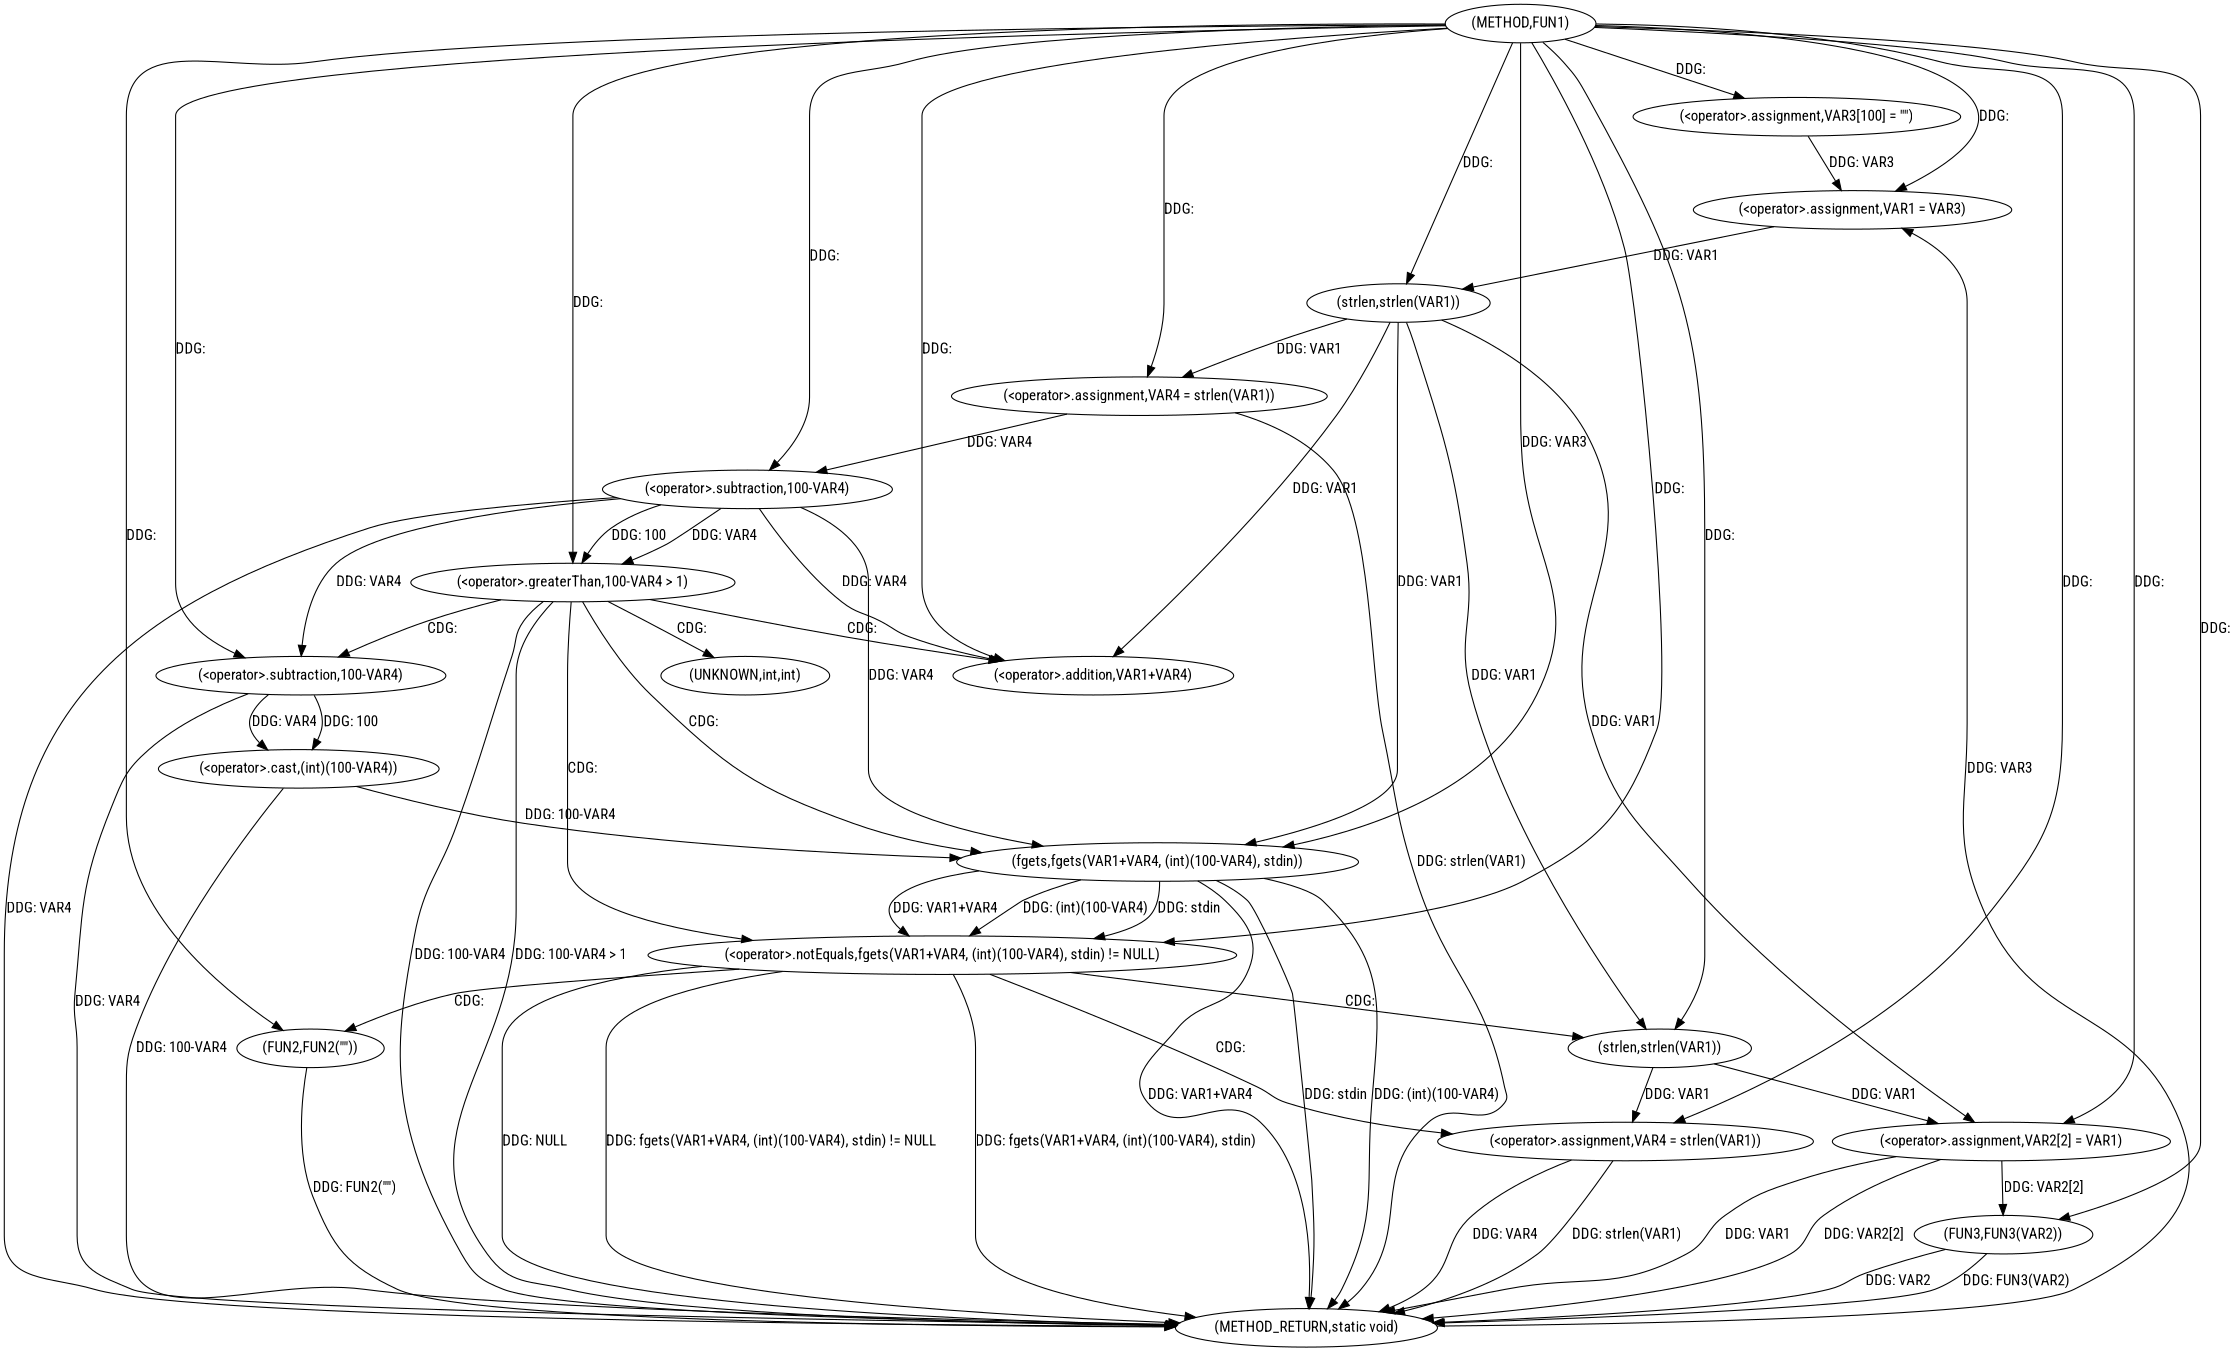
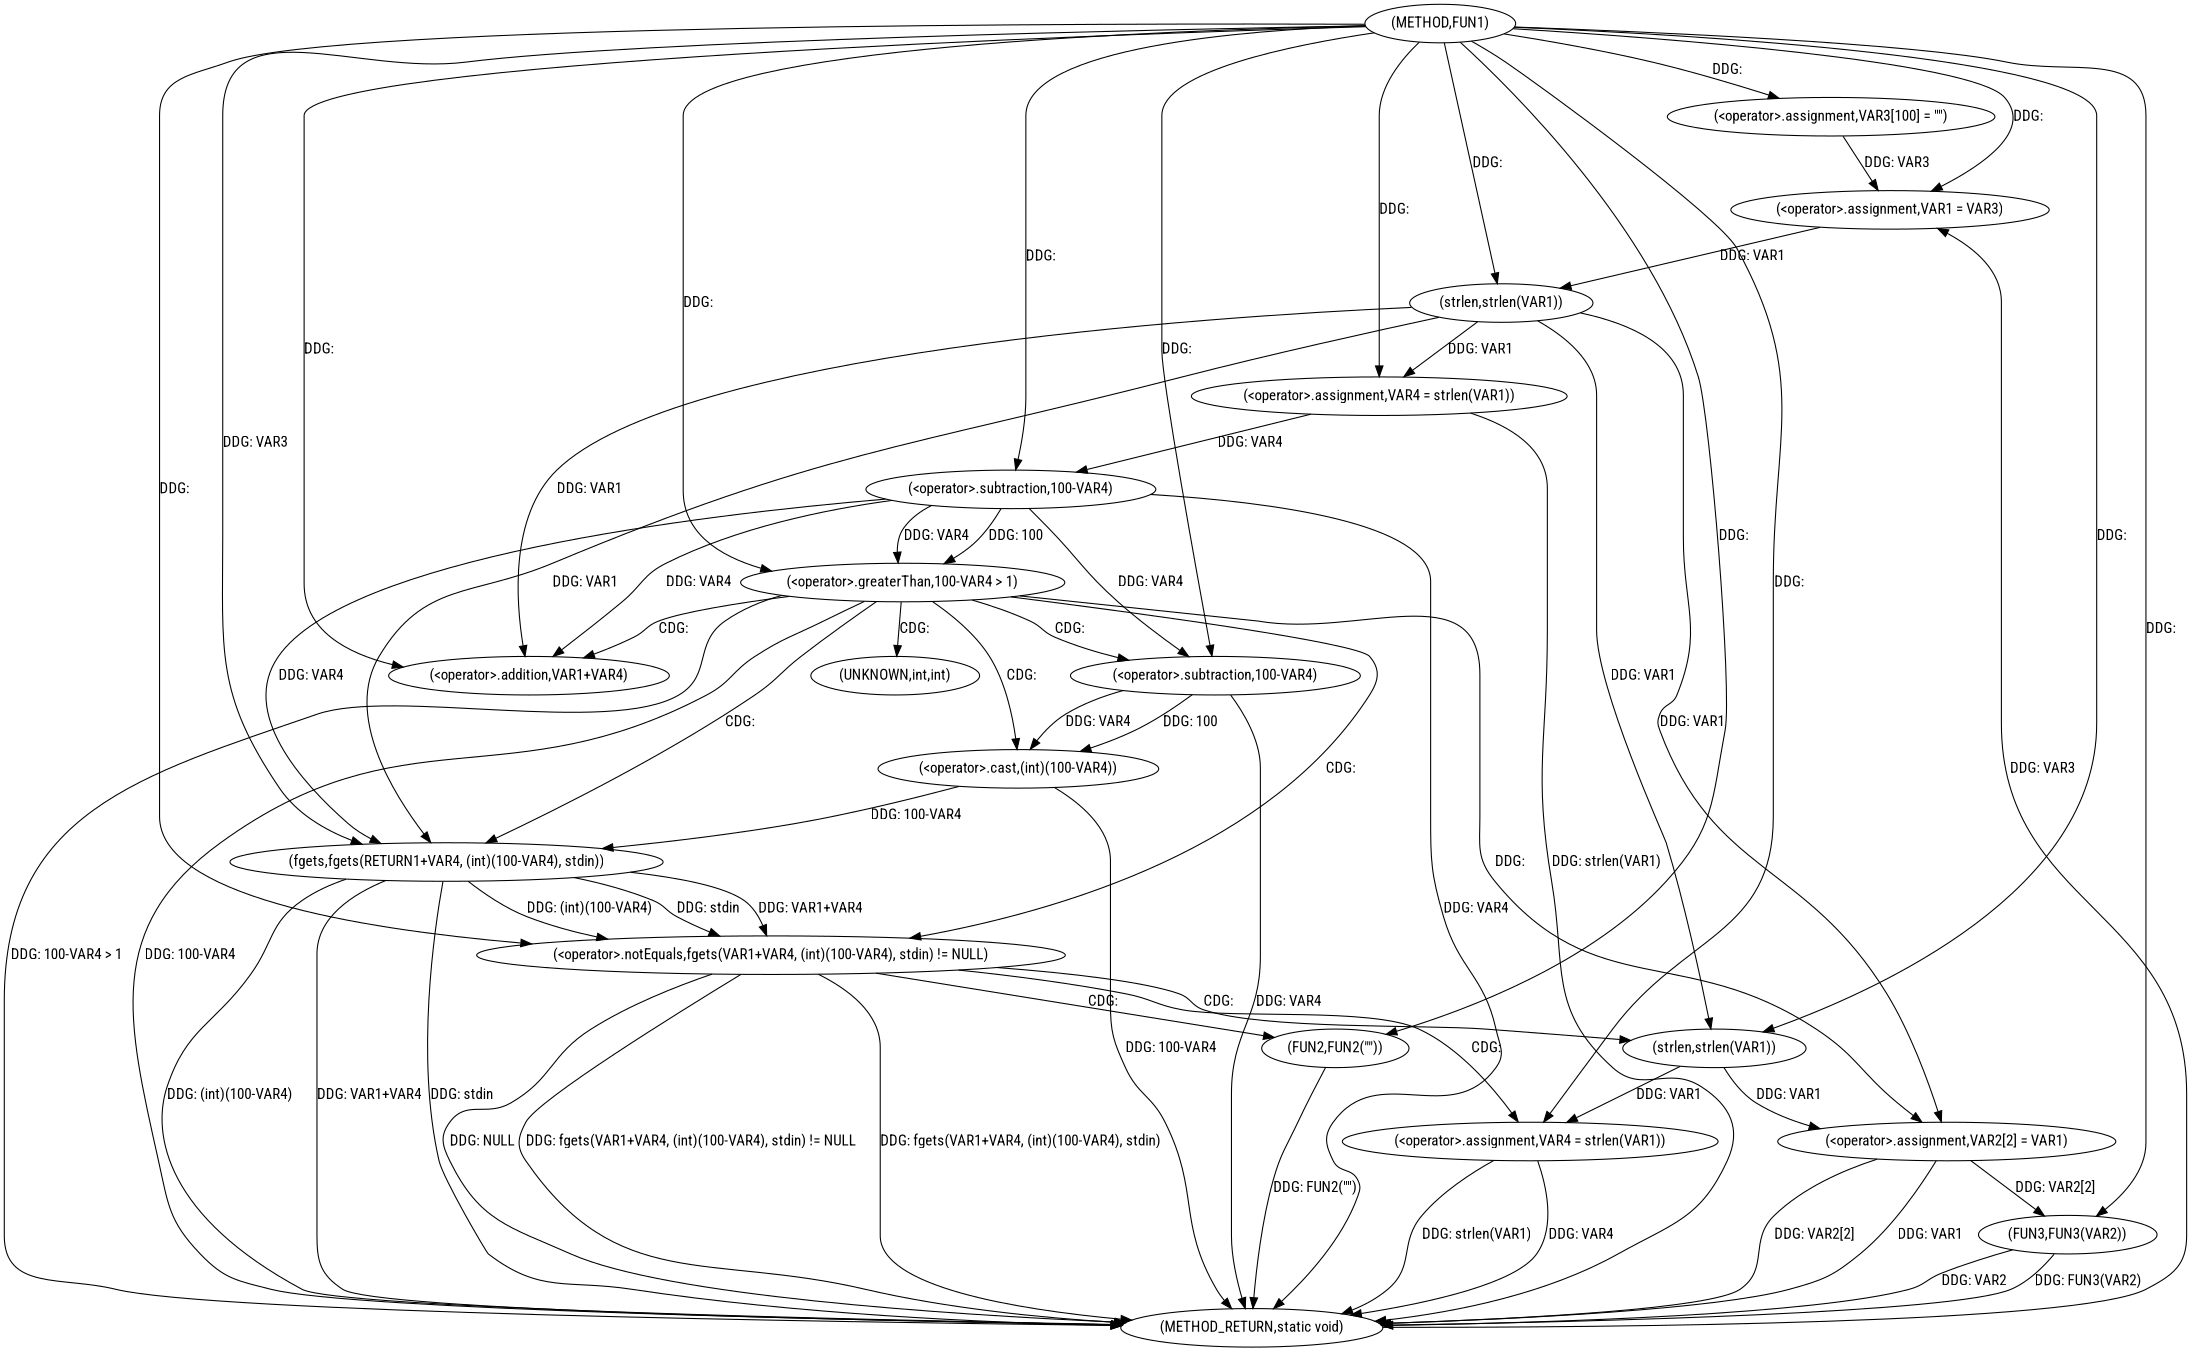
(2134, 347) -> (1480, 777)
none -> (991, 660)
(1158, 862) -> (447, 862)
